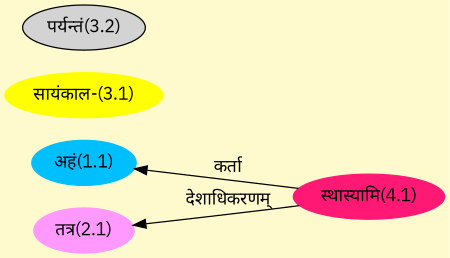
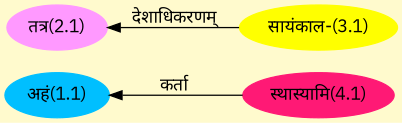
(84, 28) -> none
(223, 215) -> (180, 28)
